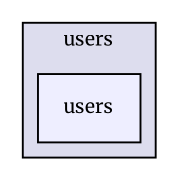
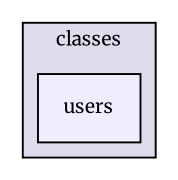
(89, 41) -> (89, 41)
